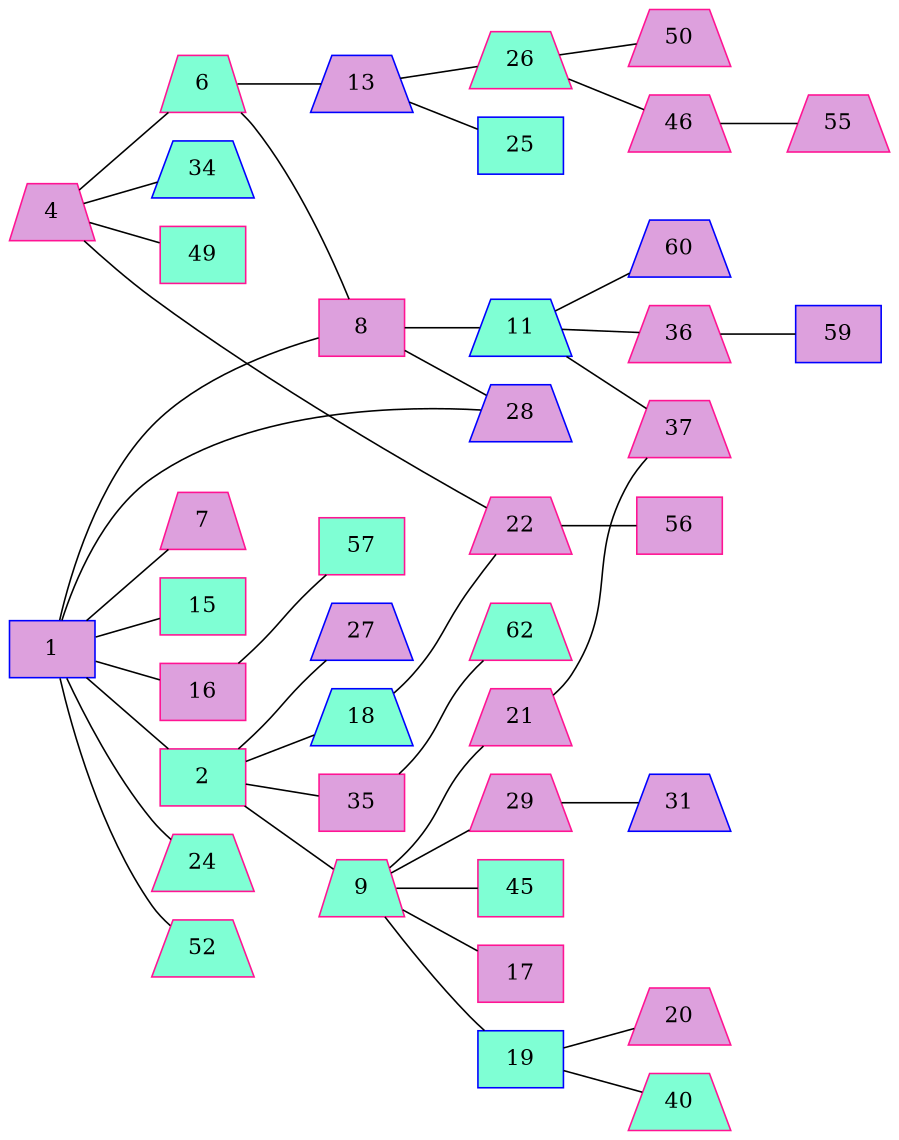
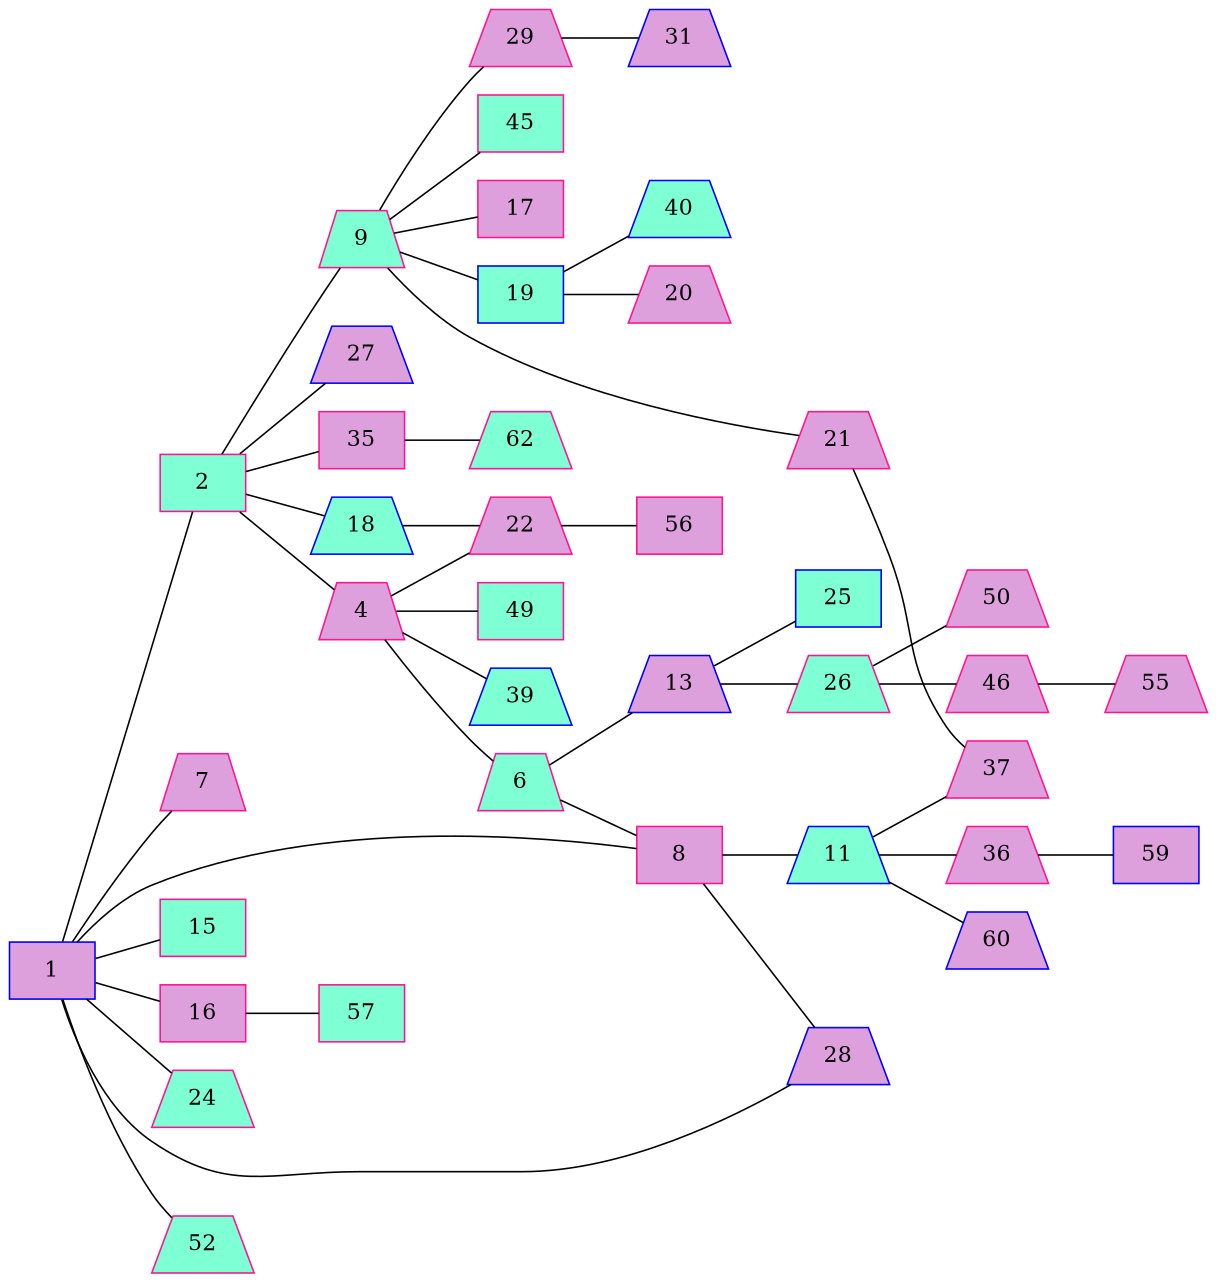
(203, 169) -> (521, 697)
none -> (287, 551)
(680, 1102) -> (680, 209)
